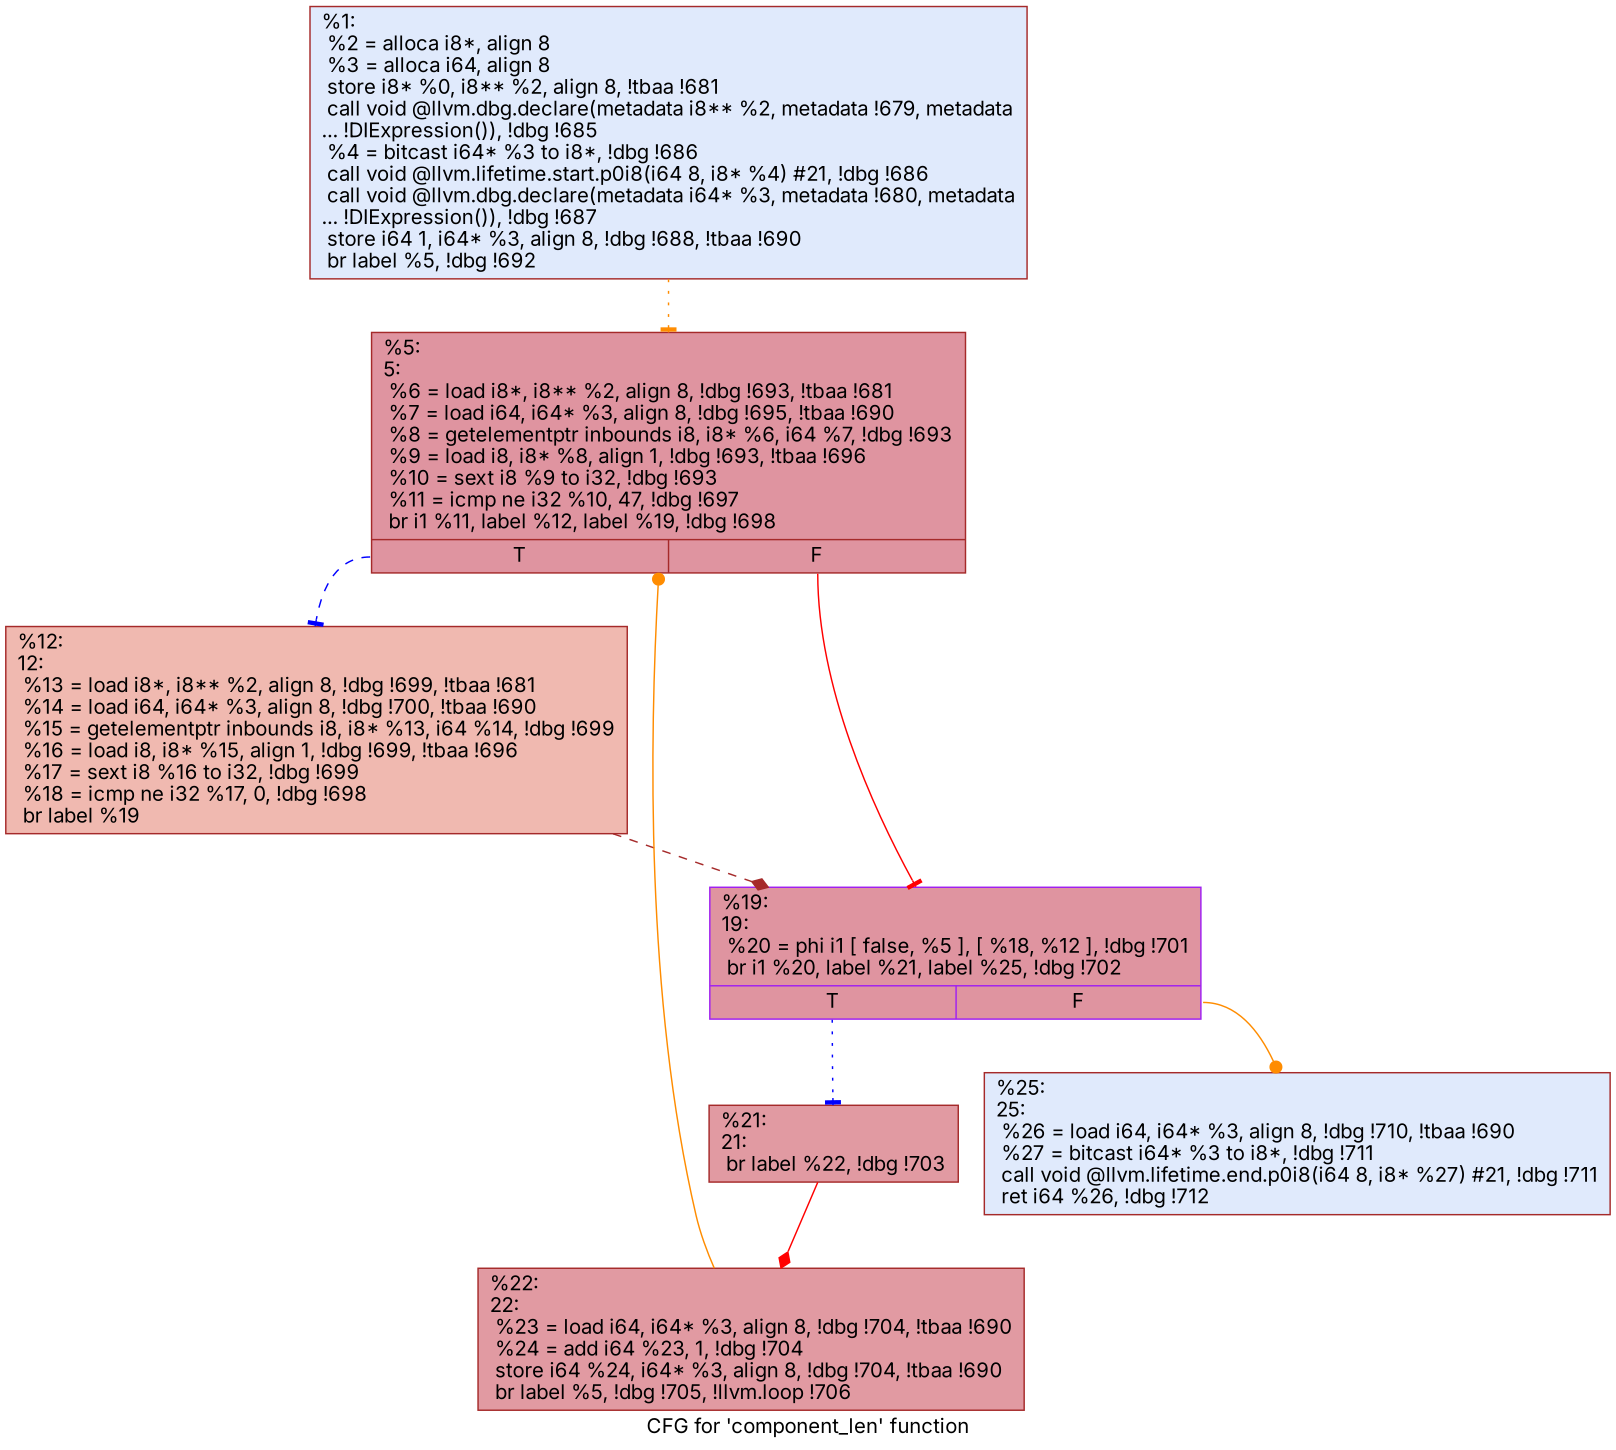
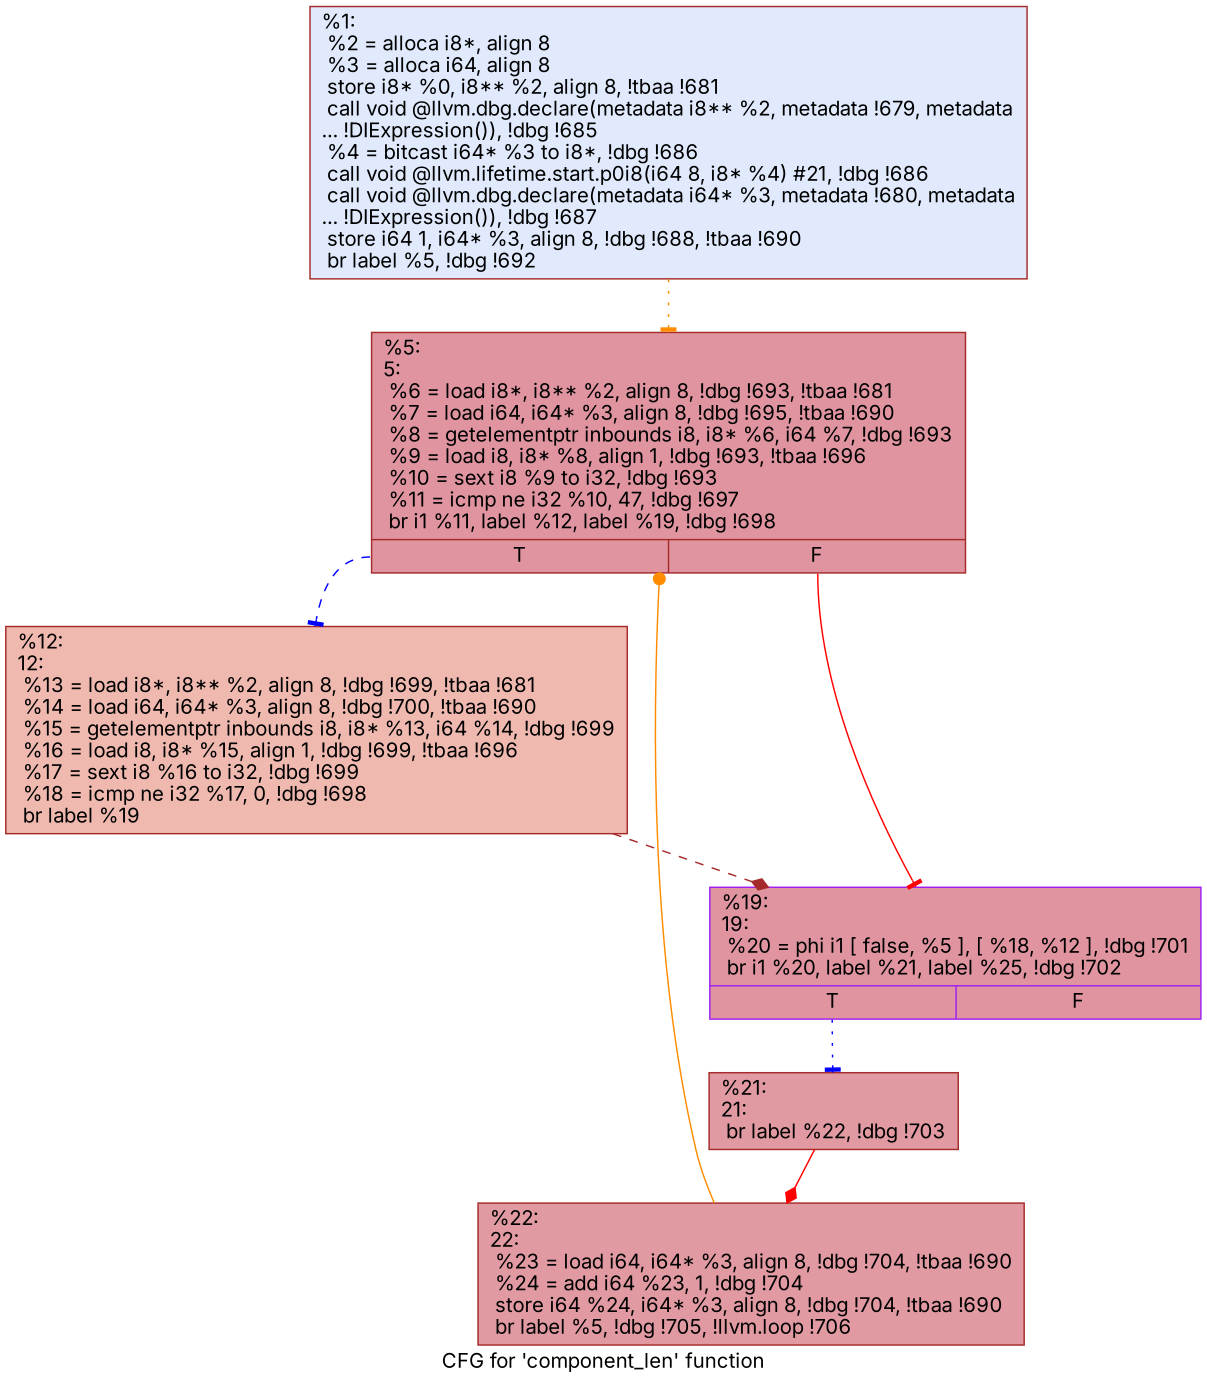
(1297, 1144) -> none
